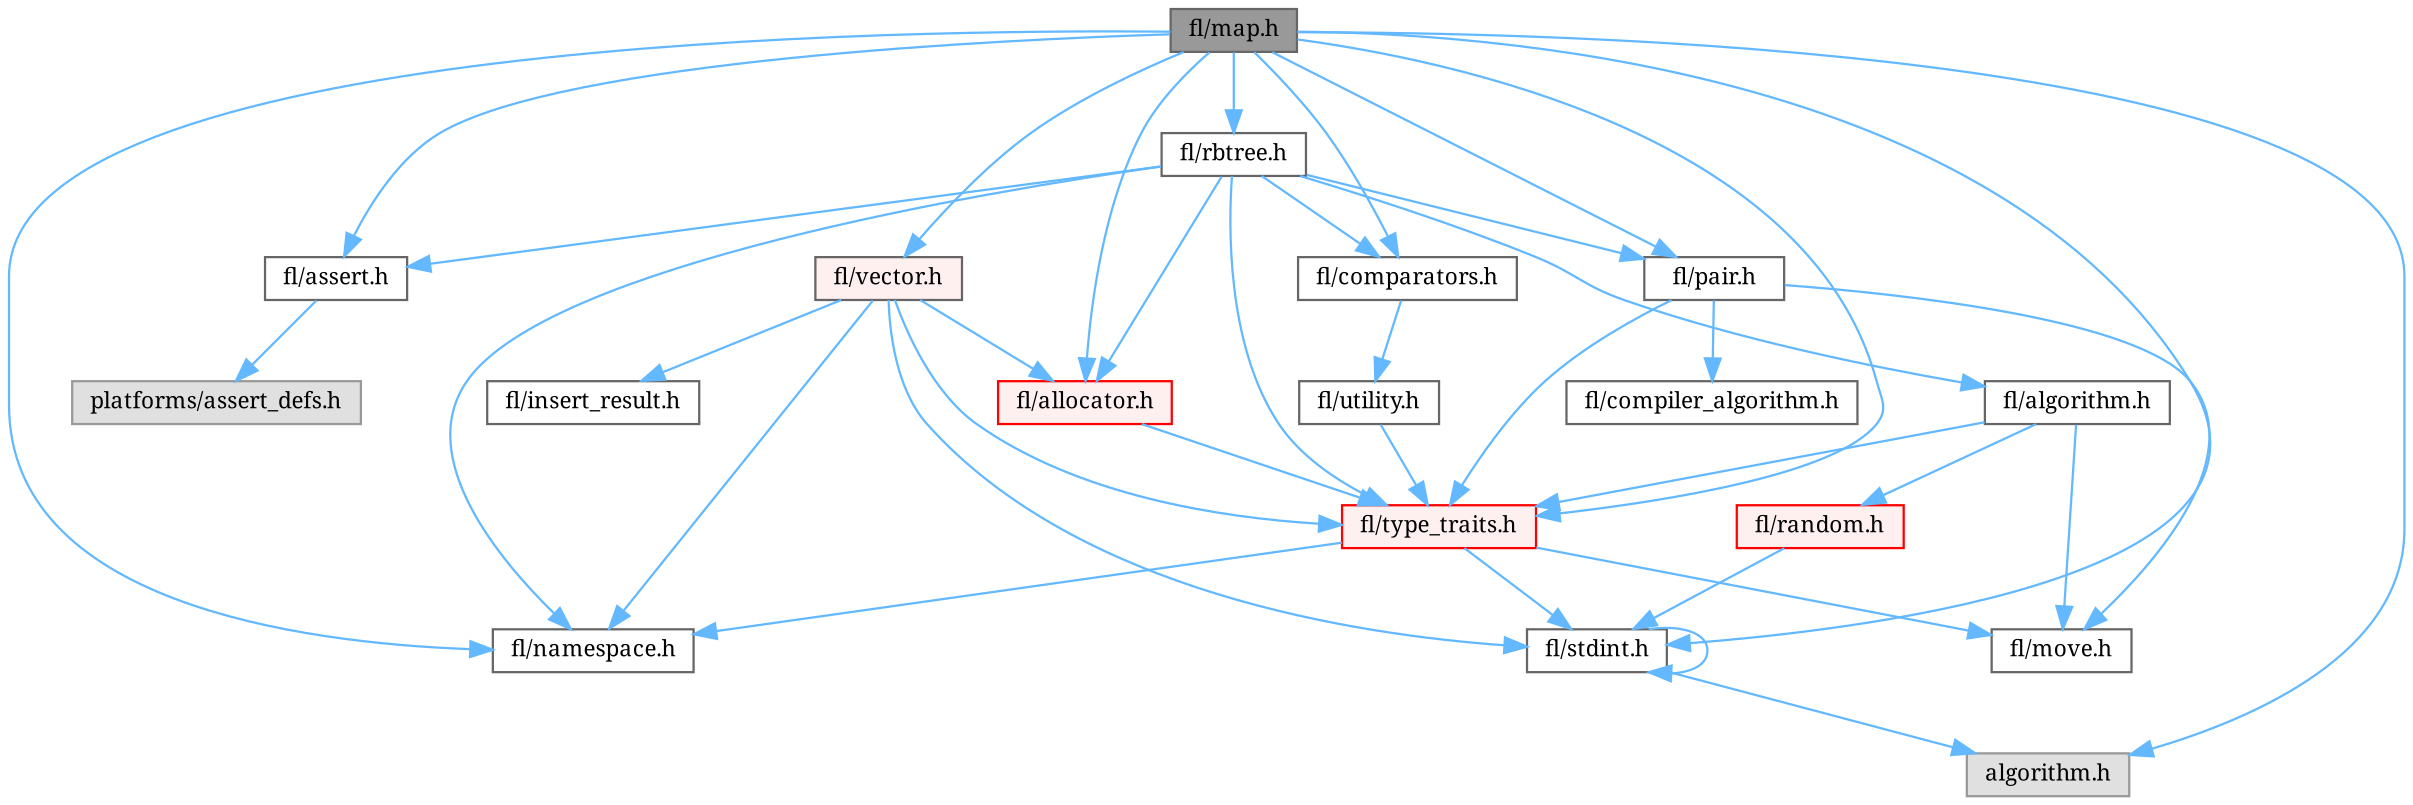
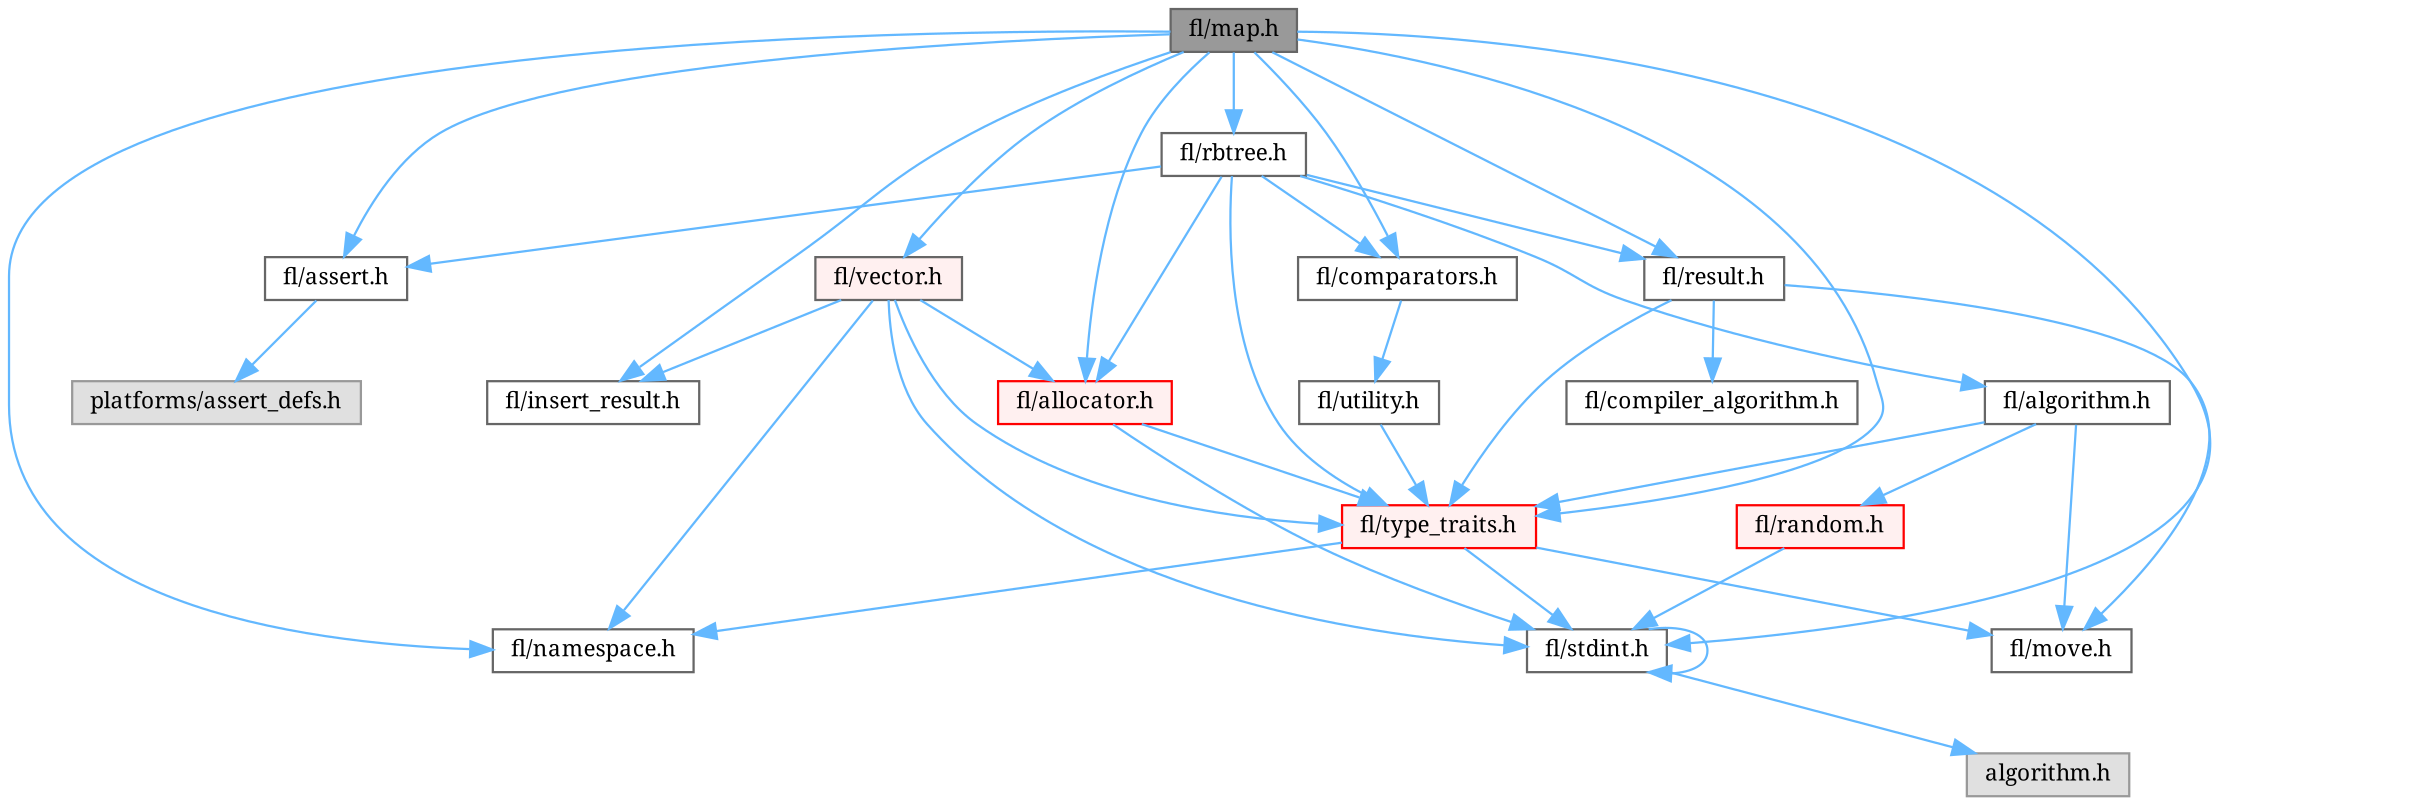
(2186, 119) -> (891, 184)
(670, 271) -> none
(1714, 279) -> (1714, 279)
none -> (1345, 559)
